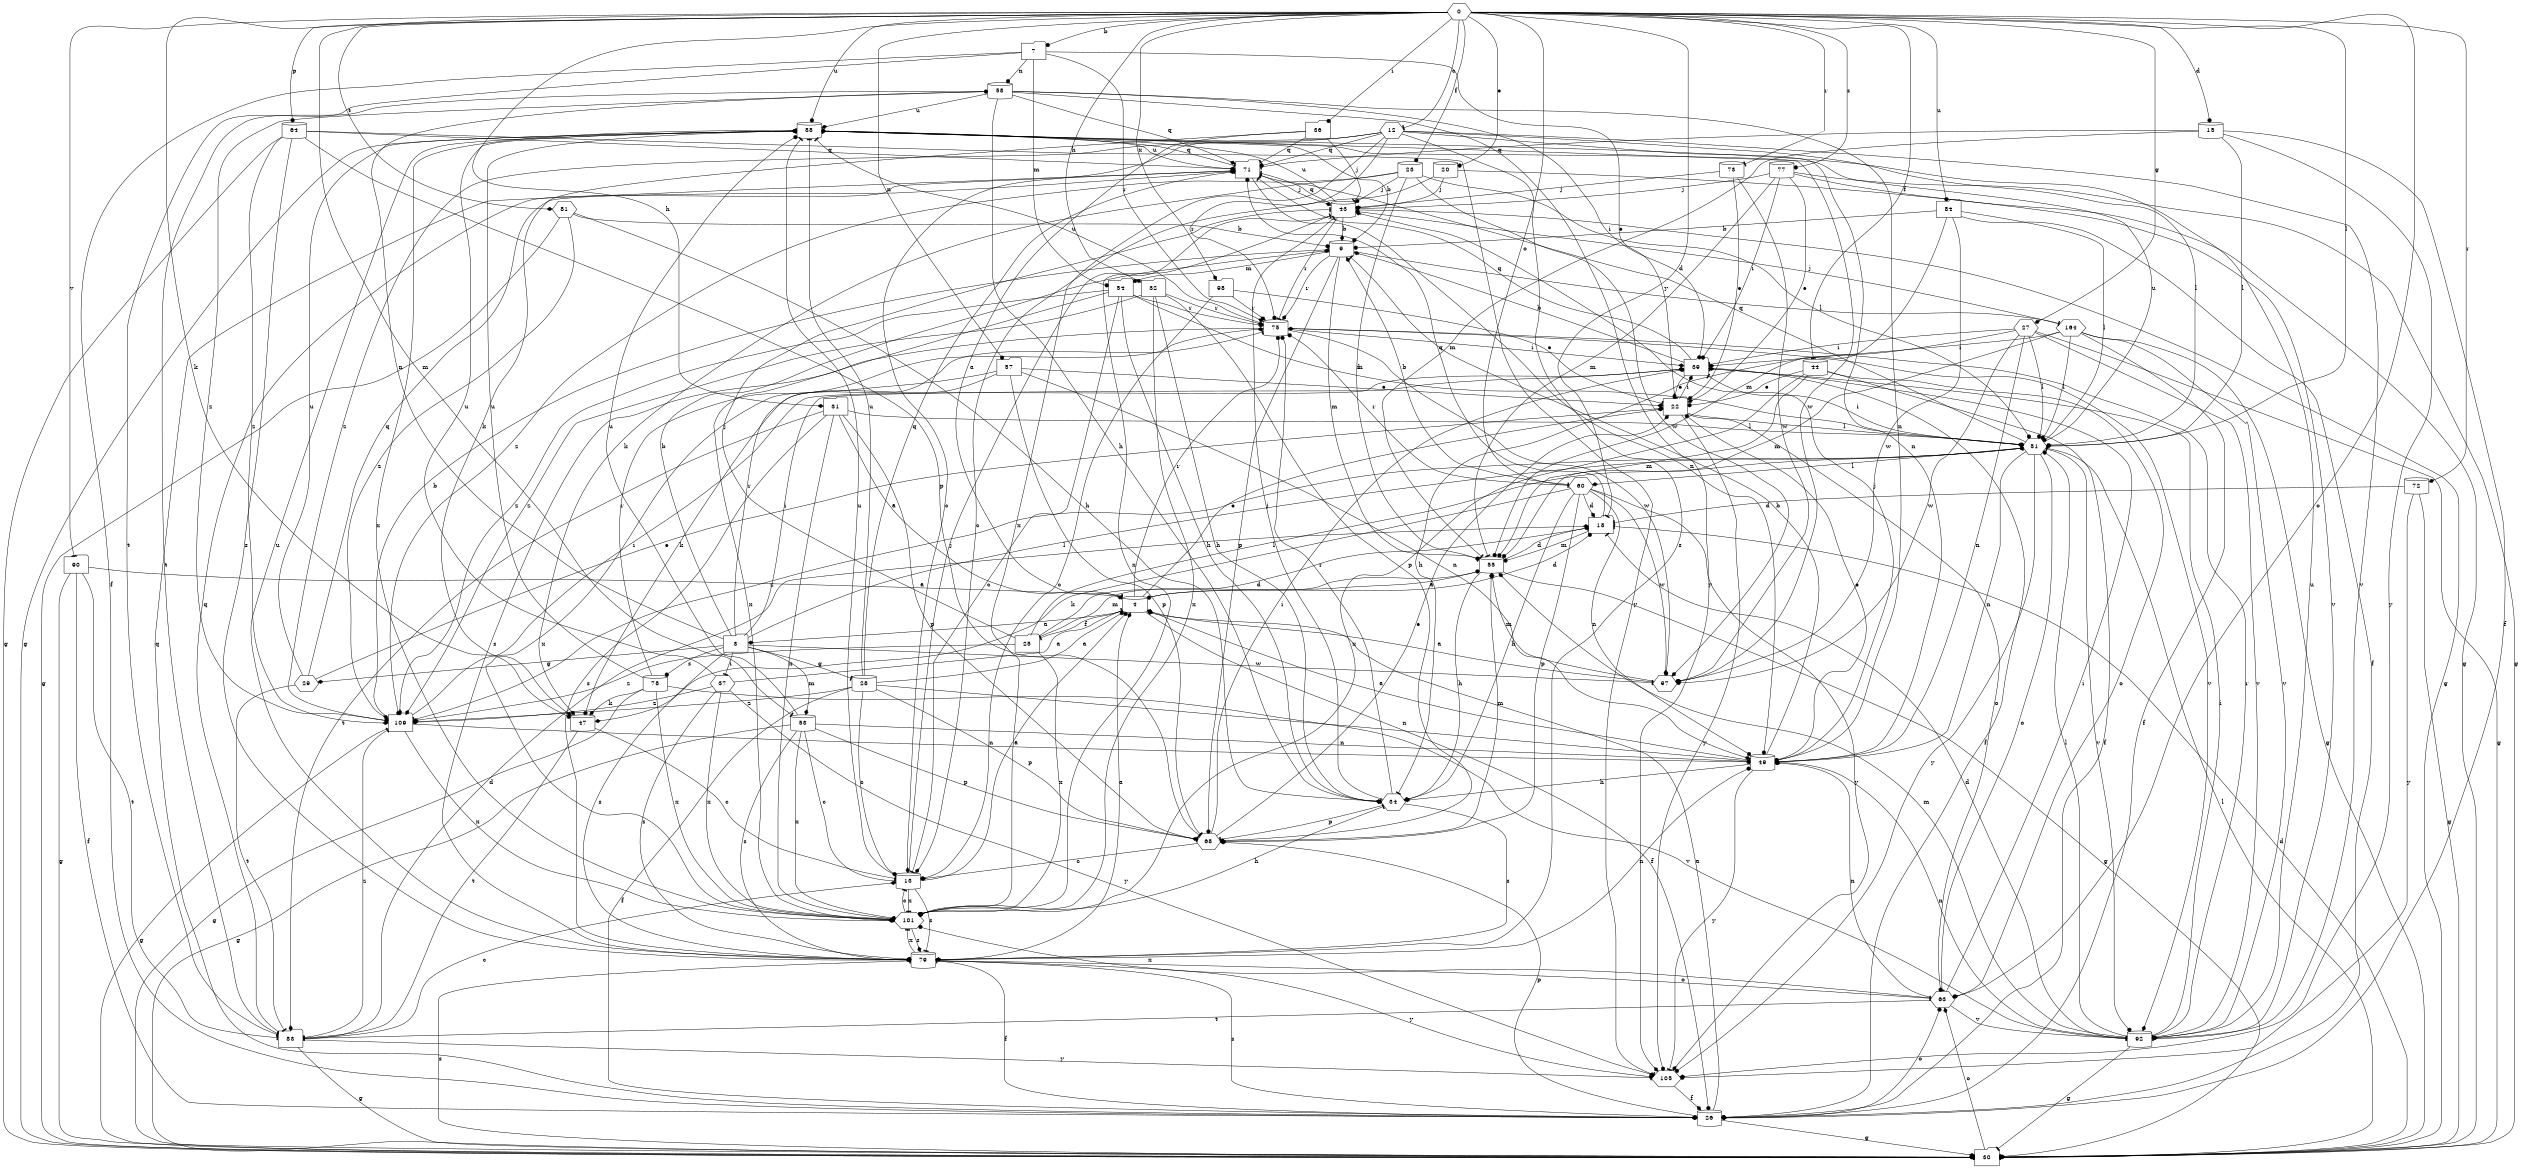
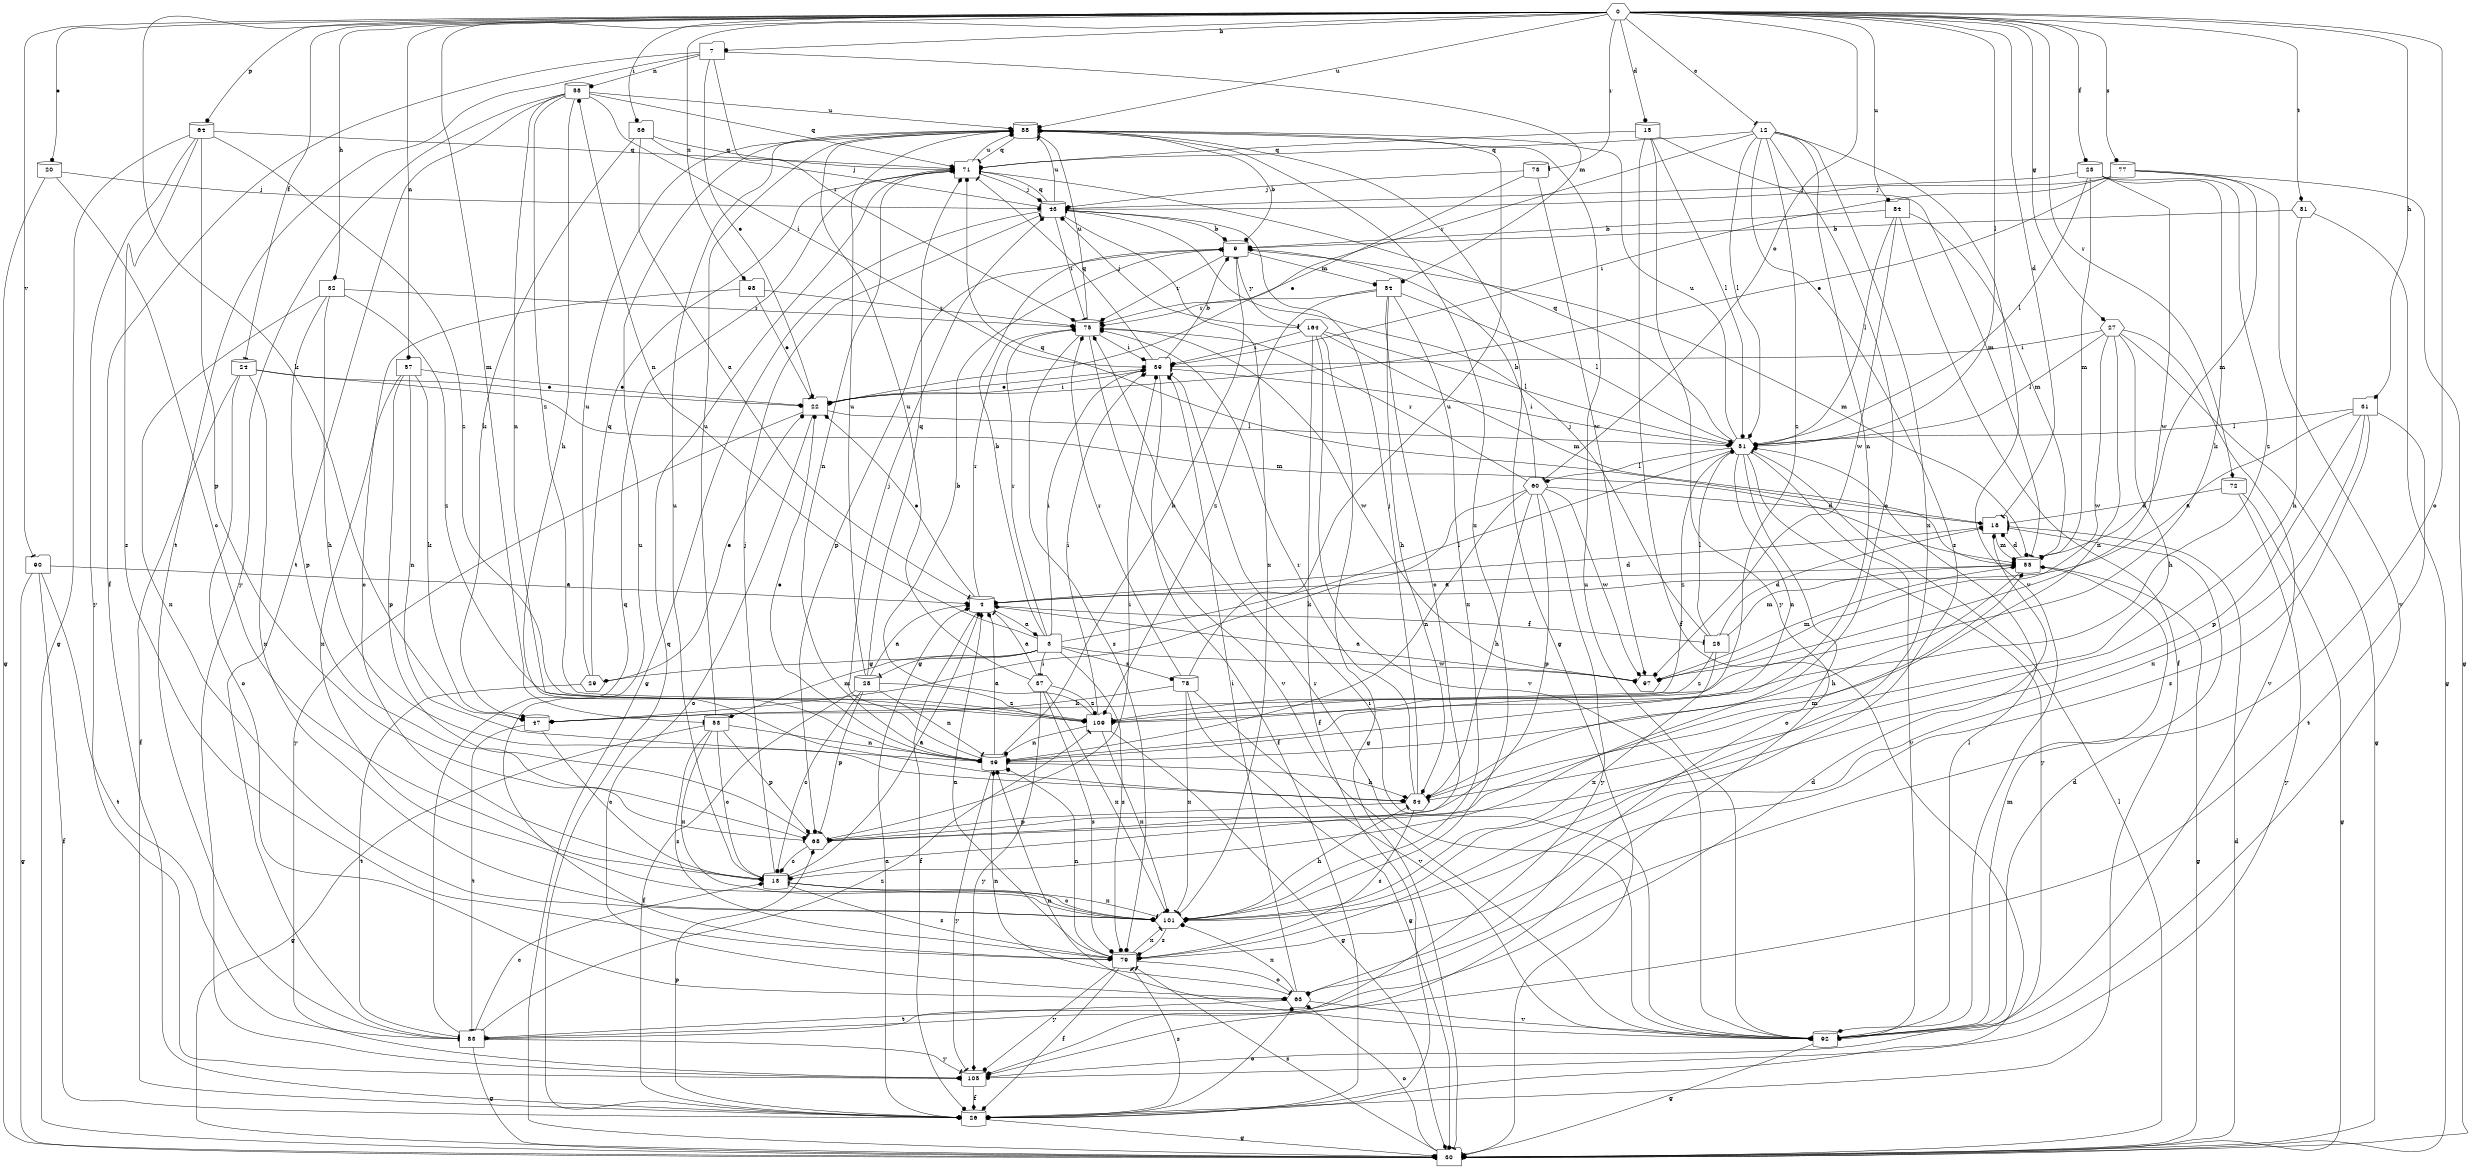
(1538, 155) -> none
(1815, 367) -> (244, 367)
(396, 438) -> none
(1419, 616) -> none
(1666, 1079) -> (974, 1079)
